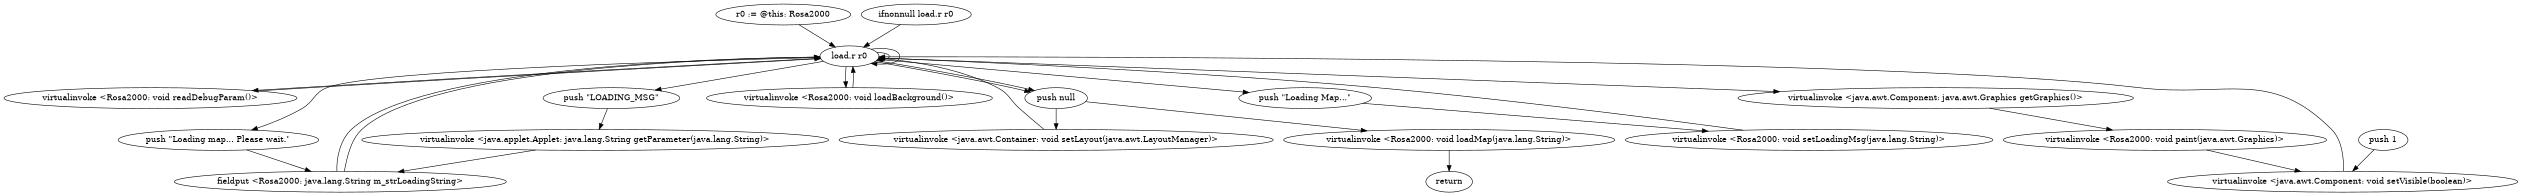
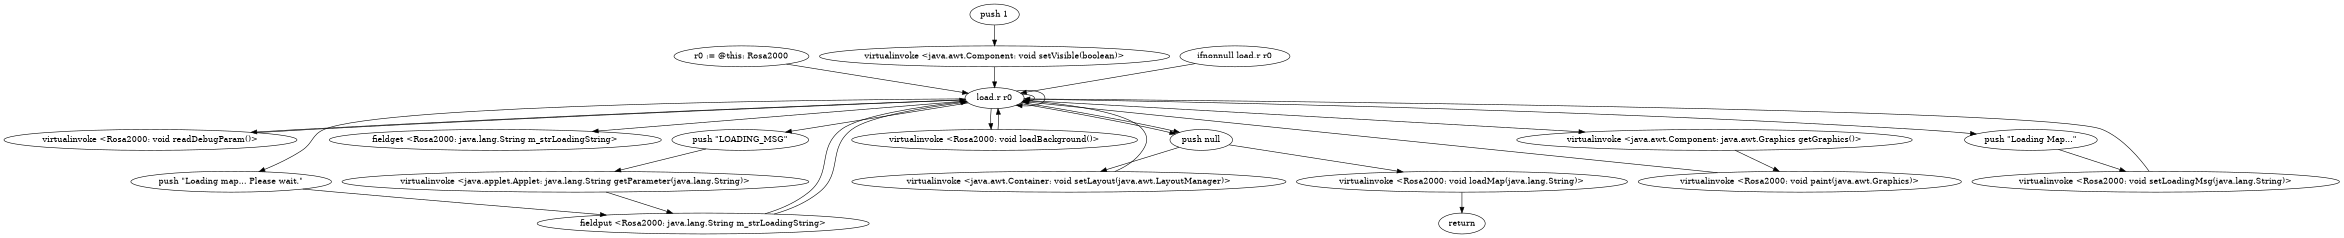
none -> (495, 140)
(2251, 160) -> (1373, 137)
